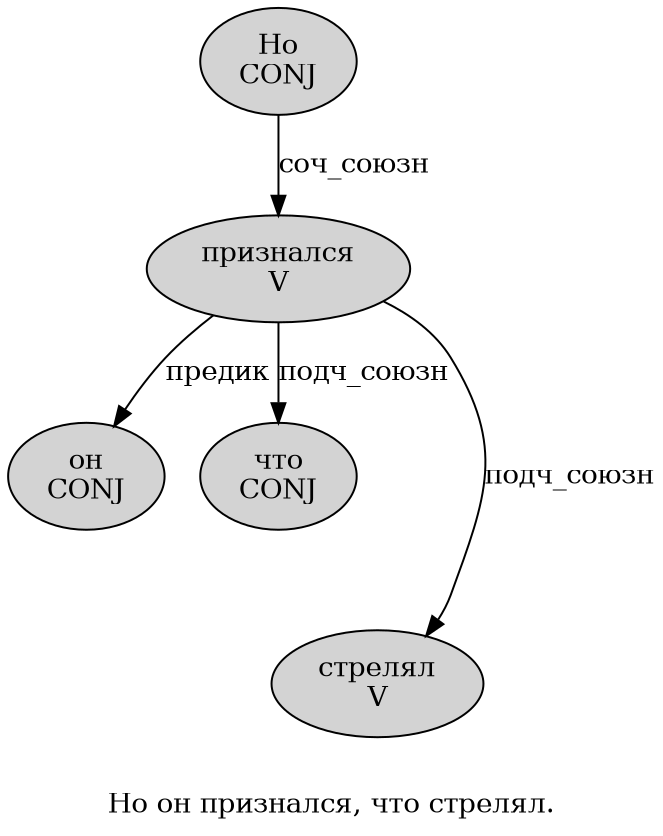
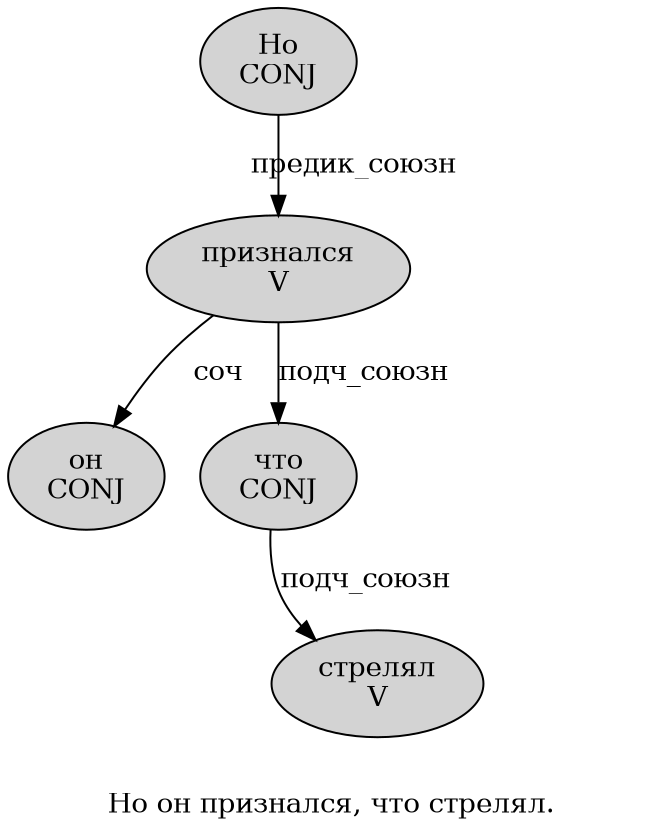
(354, 165) -> (354, 165)
(218, 373) -> (218, 373)
(484, 445) -> (276, 581)
